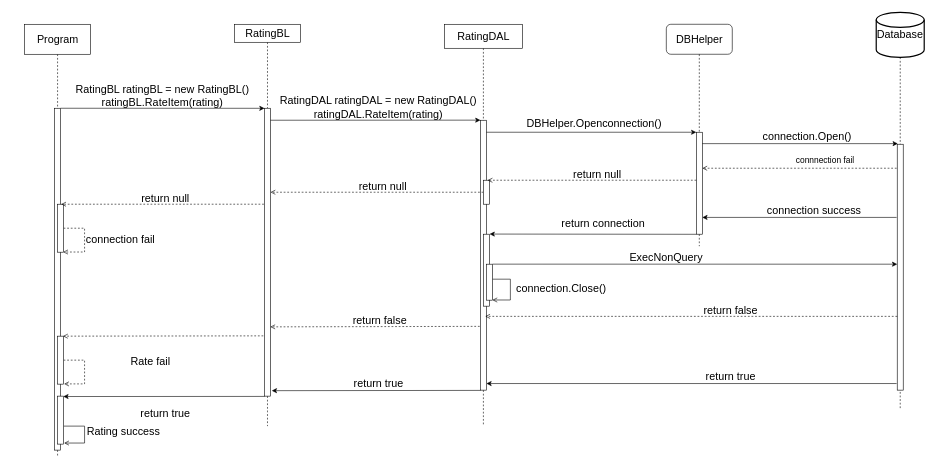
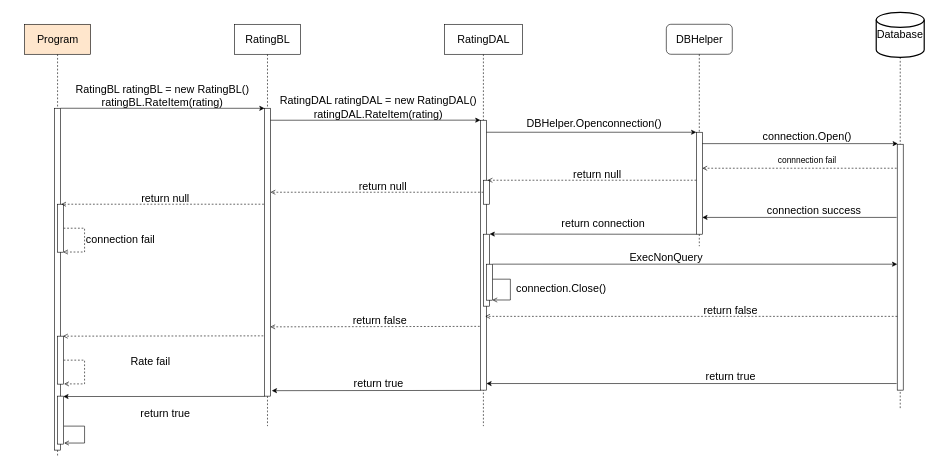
(267, 33) -> (267, 39)
(483, 36) -> (483, 39)
(57, 39) -> (57, 39)
(825, 160) -> (807, 160)
(123, 432) -> none
